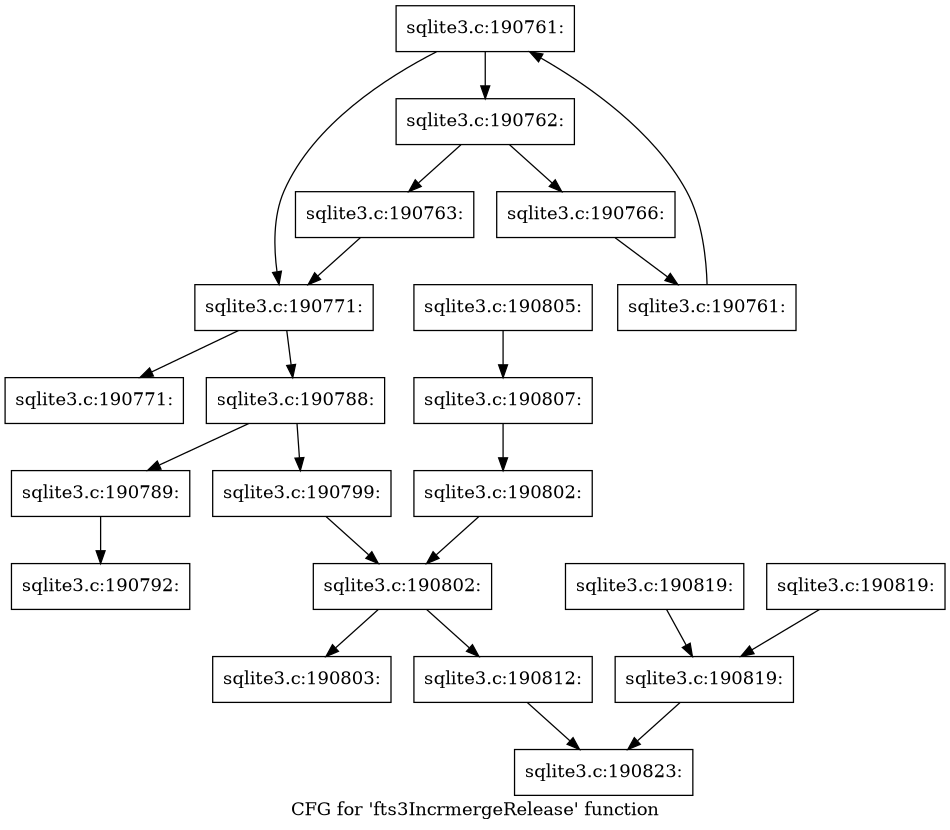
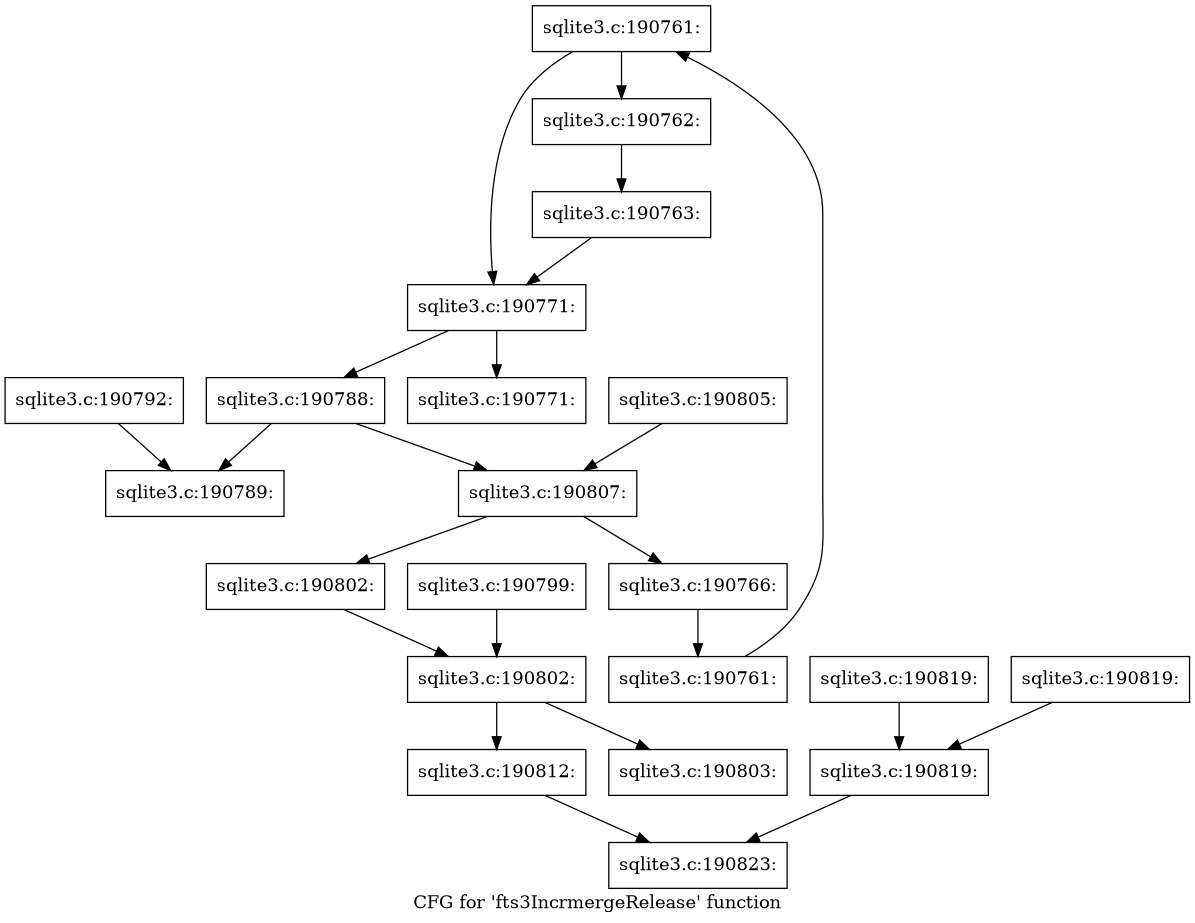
(531, 164) -> (617, 537)
(298, 441) -> (415, 445)
(101, 534) -> (140, 443)
